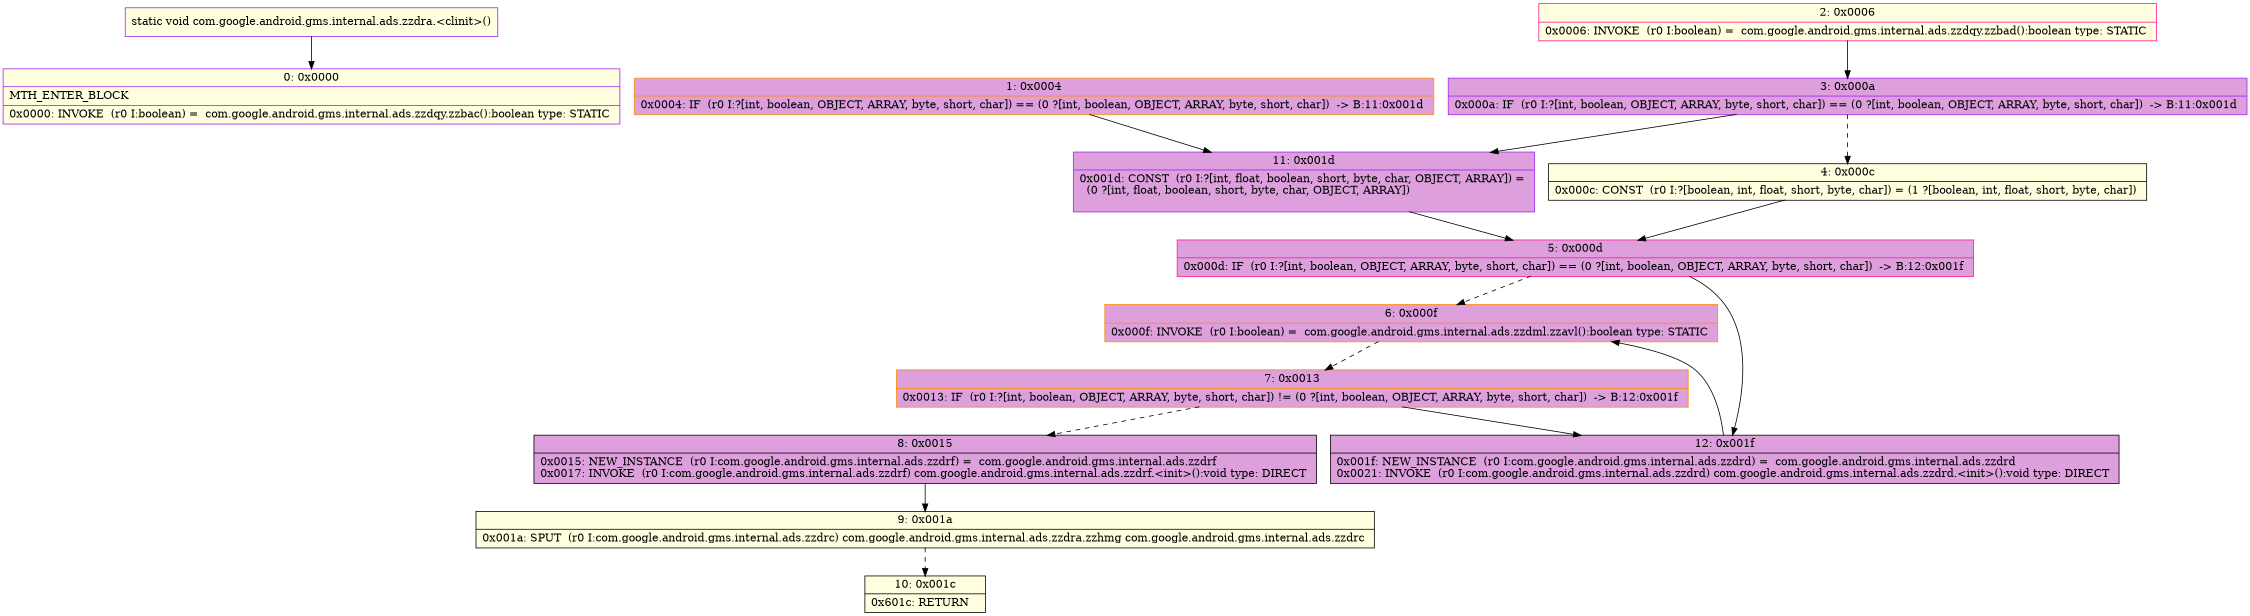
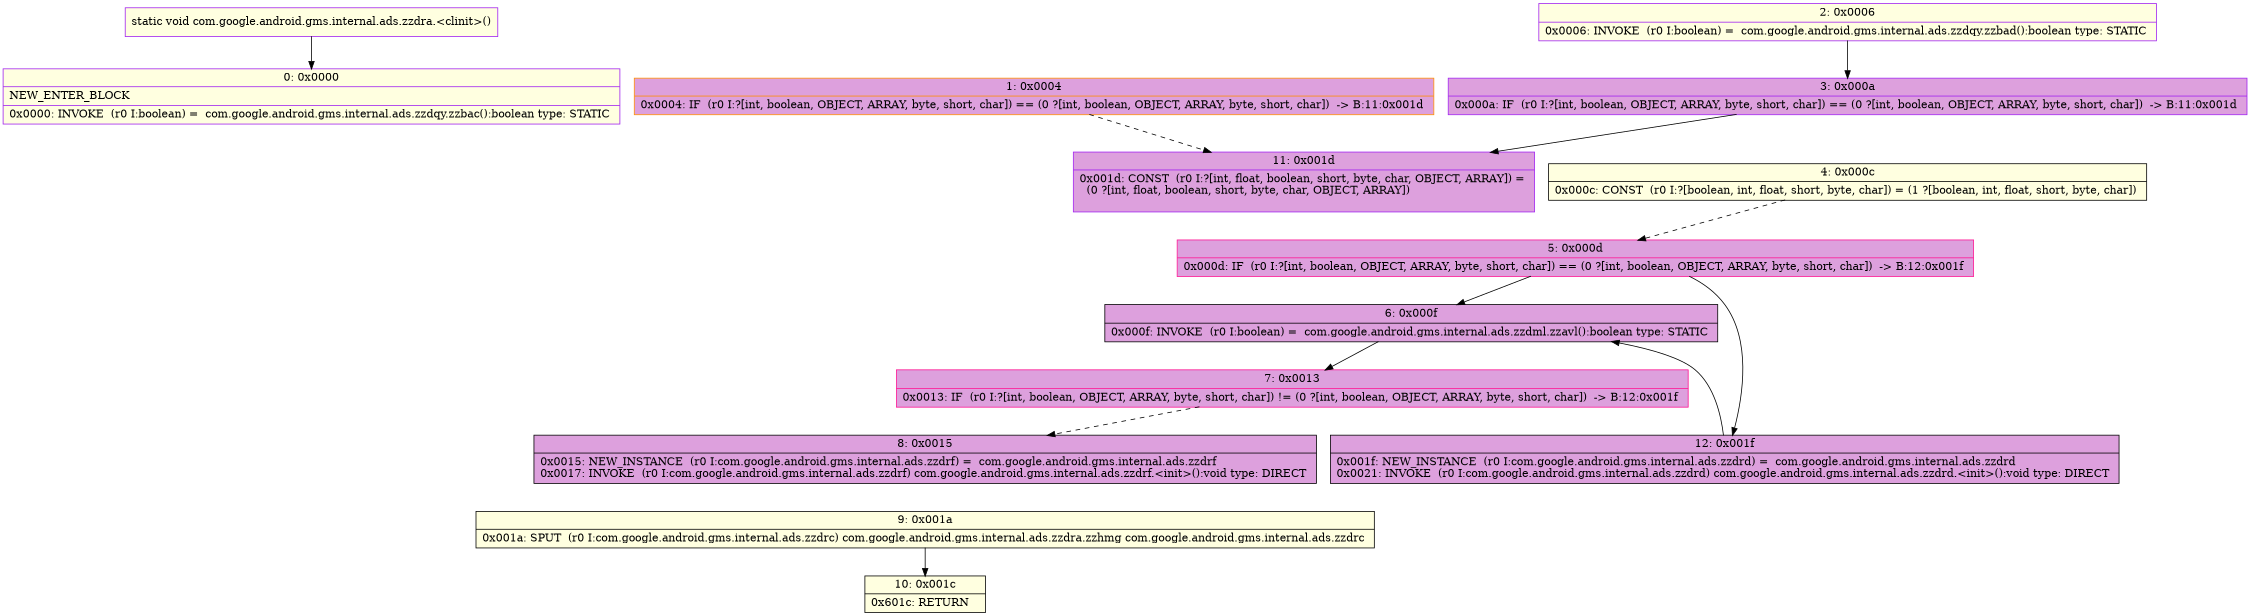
(1848, 22) -> (1848, 22)
(69, 96) -> (70, 96)
(1147, 132) -> (1147, 132)
(1848, 135) -> none
(1715, 219) -> (1715, 219)
(1457, 225) -> none
(1498, 289) -> (1498, 289)
(1411, 323) -> (1411, 323)
(1355, 354) -> (1355, 354)
(1292, 388) -> (1292, 388)
(1488, 421) -> none
(925, 494) -> none
(925, 558) -> (925, 558)
